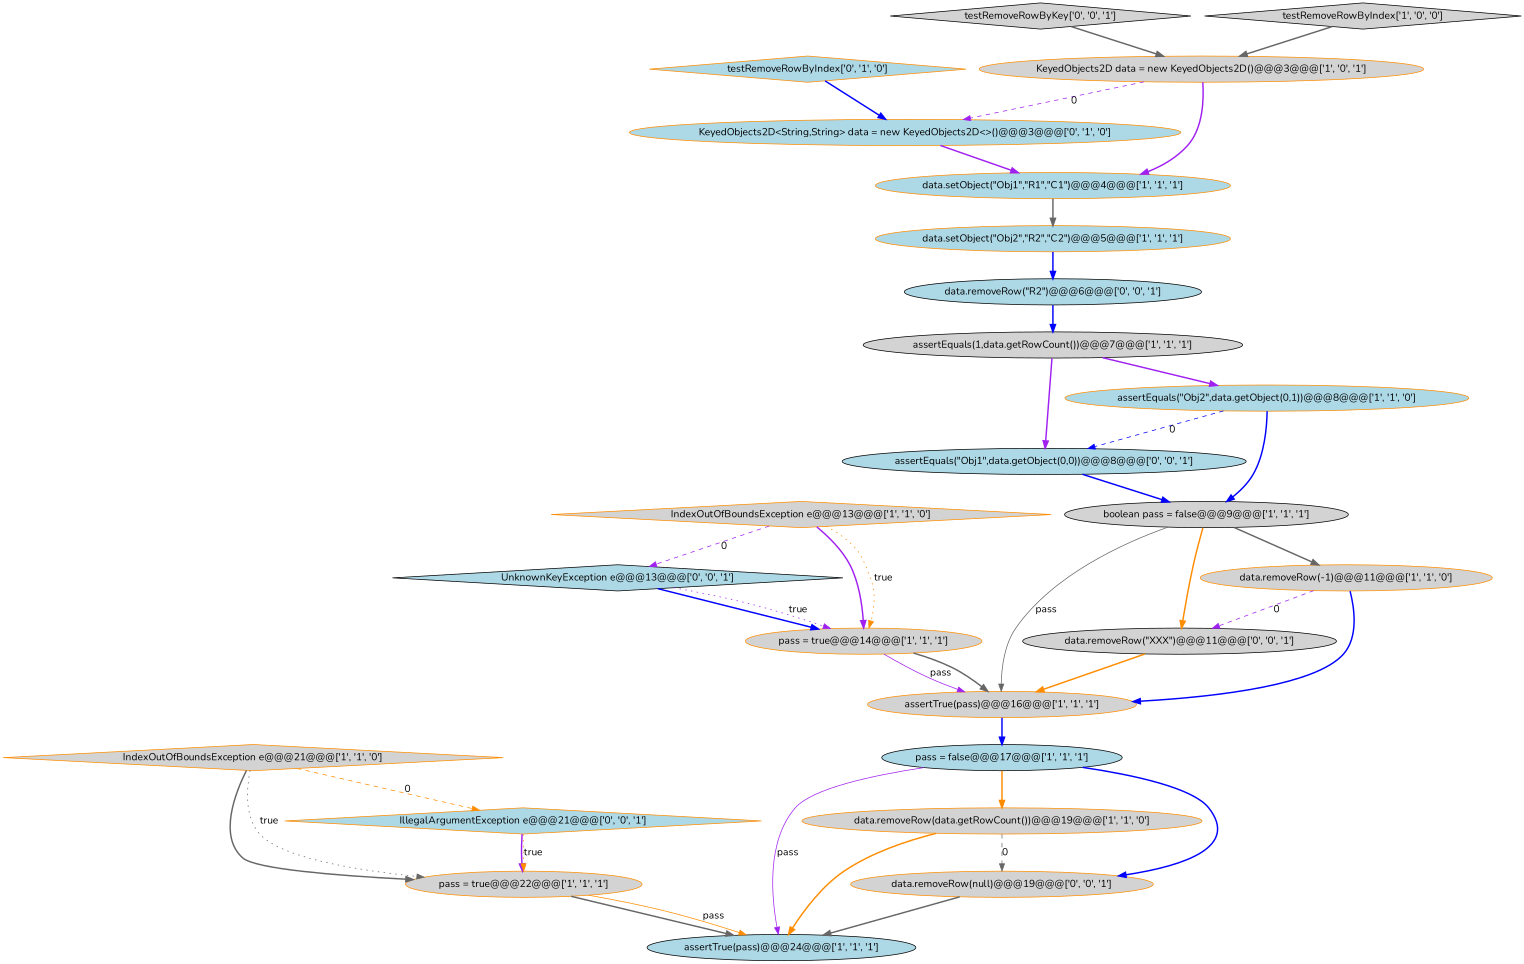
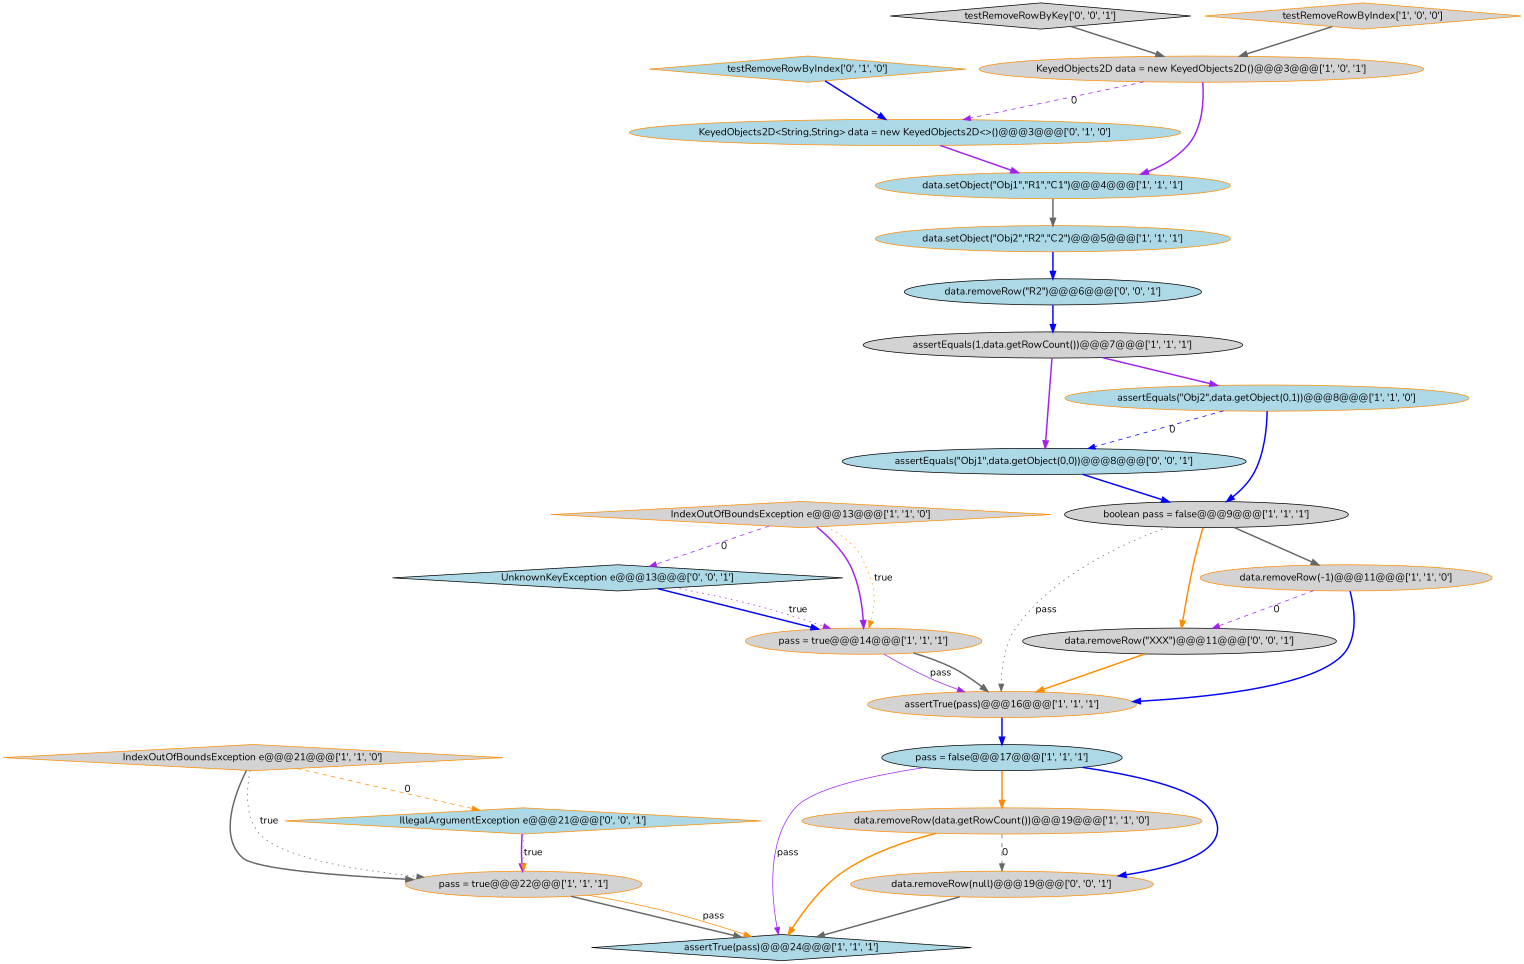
(1363, 16) -> (1363, 16)
(1060, 583) -> (1060, 583)
(781, 948) -> (781, 948)
